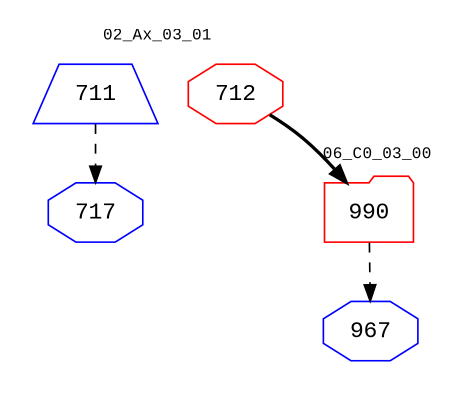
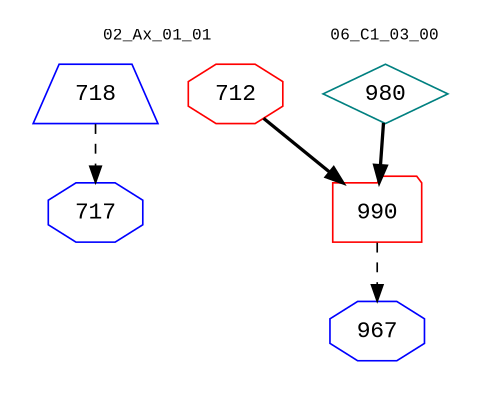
(158, 35) -> (158, 35)
(96, 94) -> (96, 94)
none -> (385, 94)
(378, 154) -> (385, 35)
